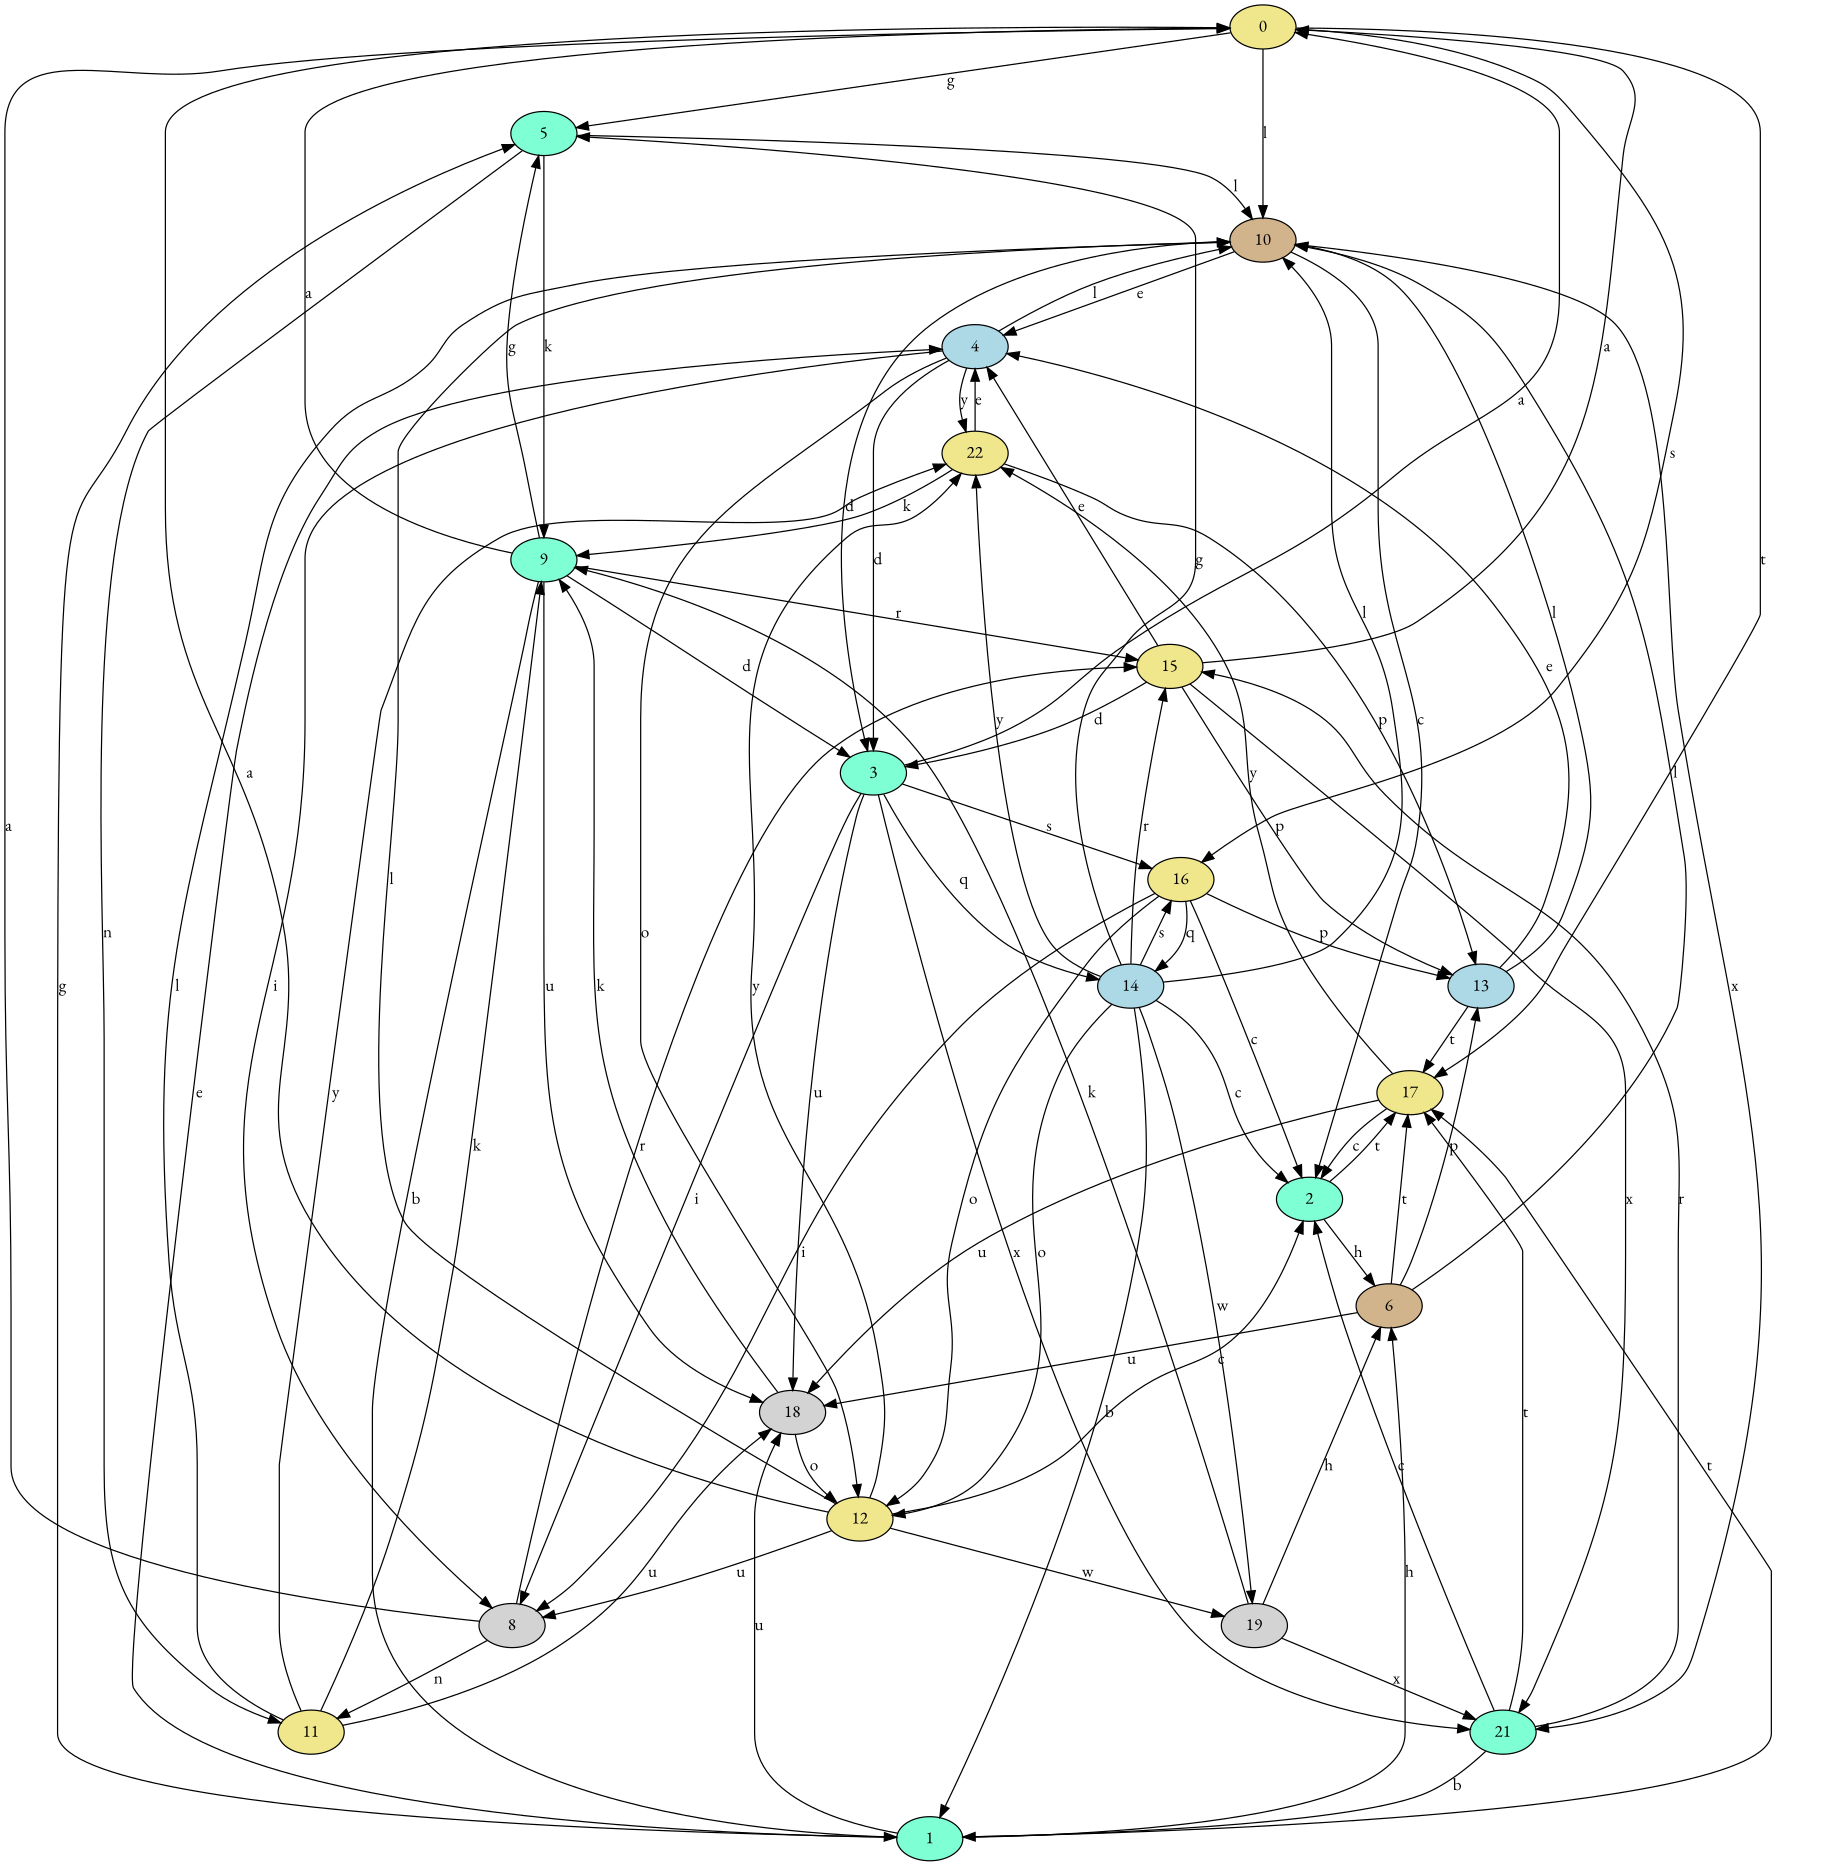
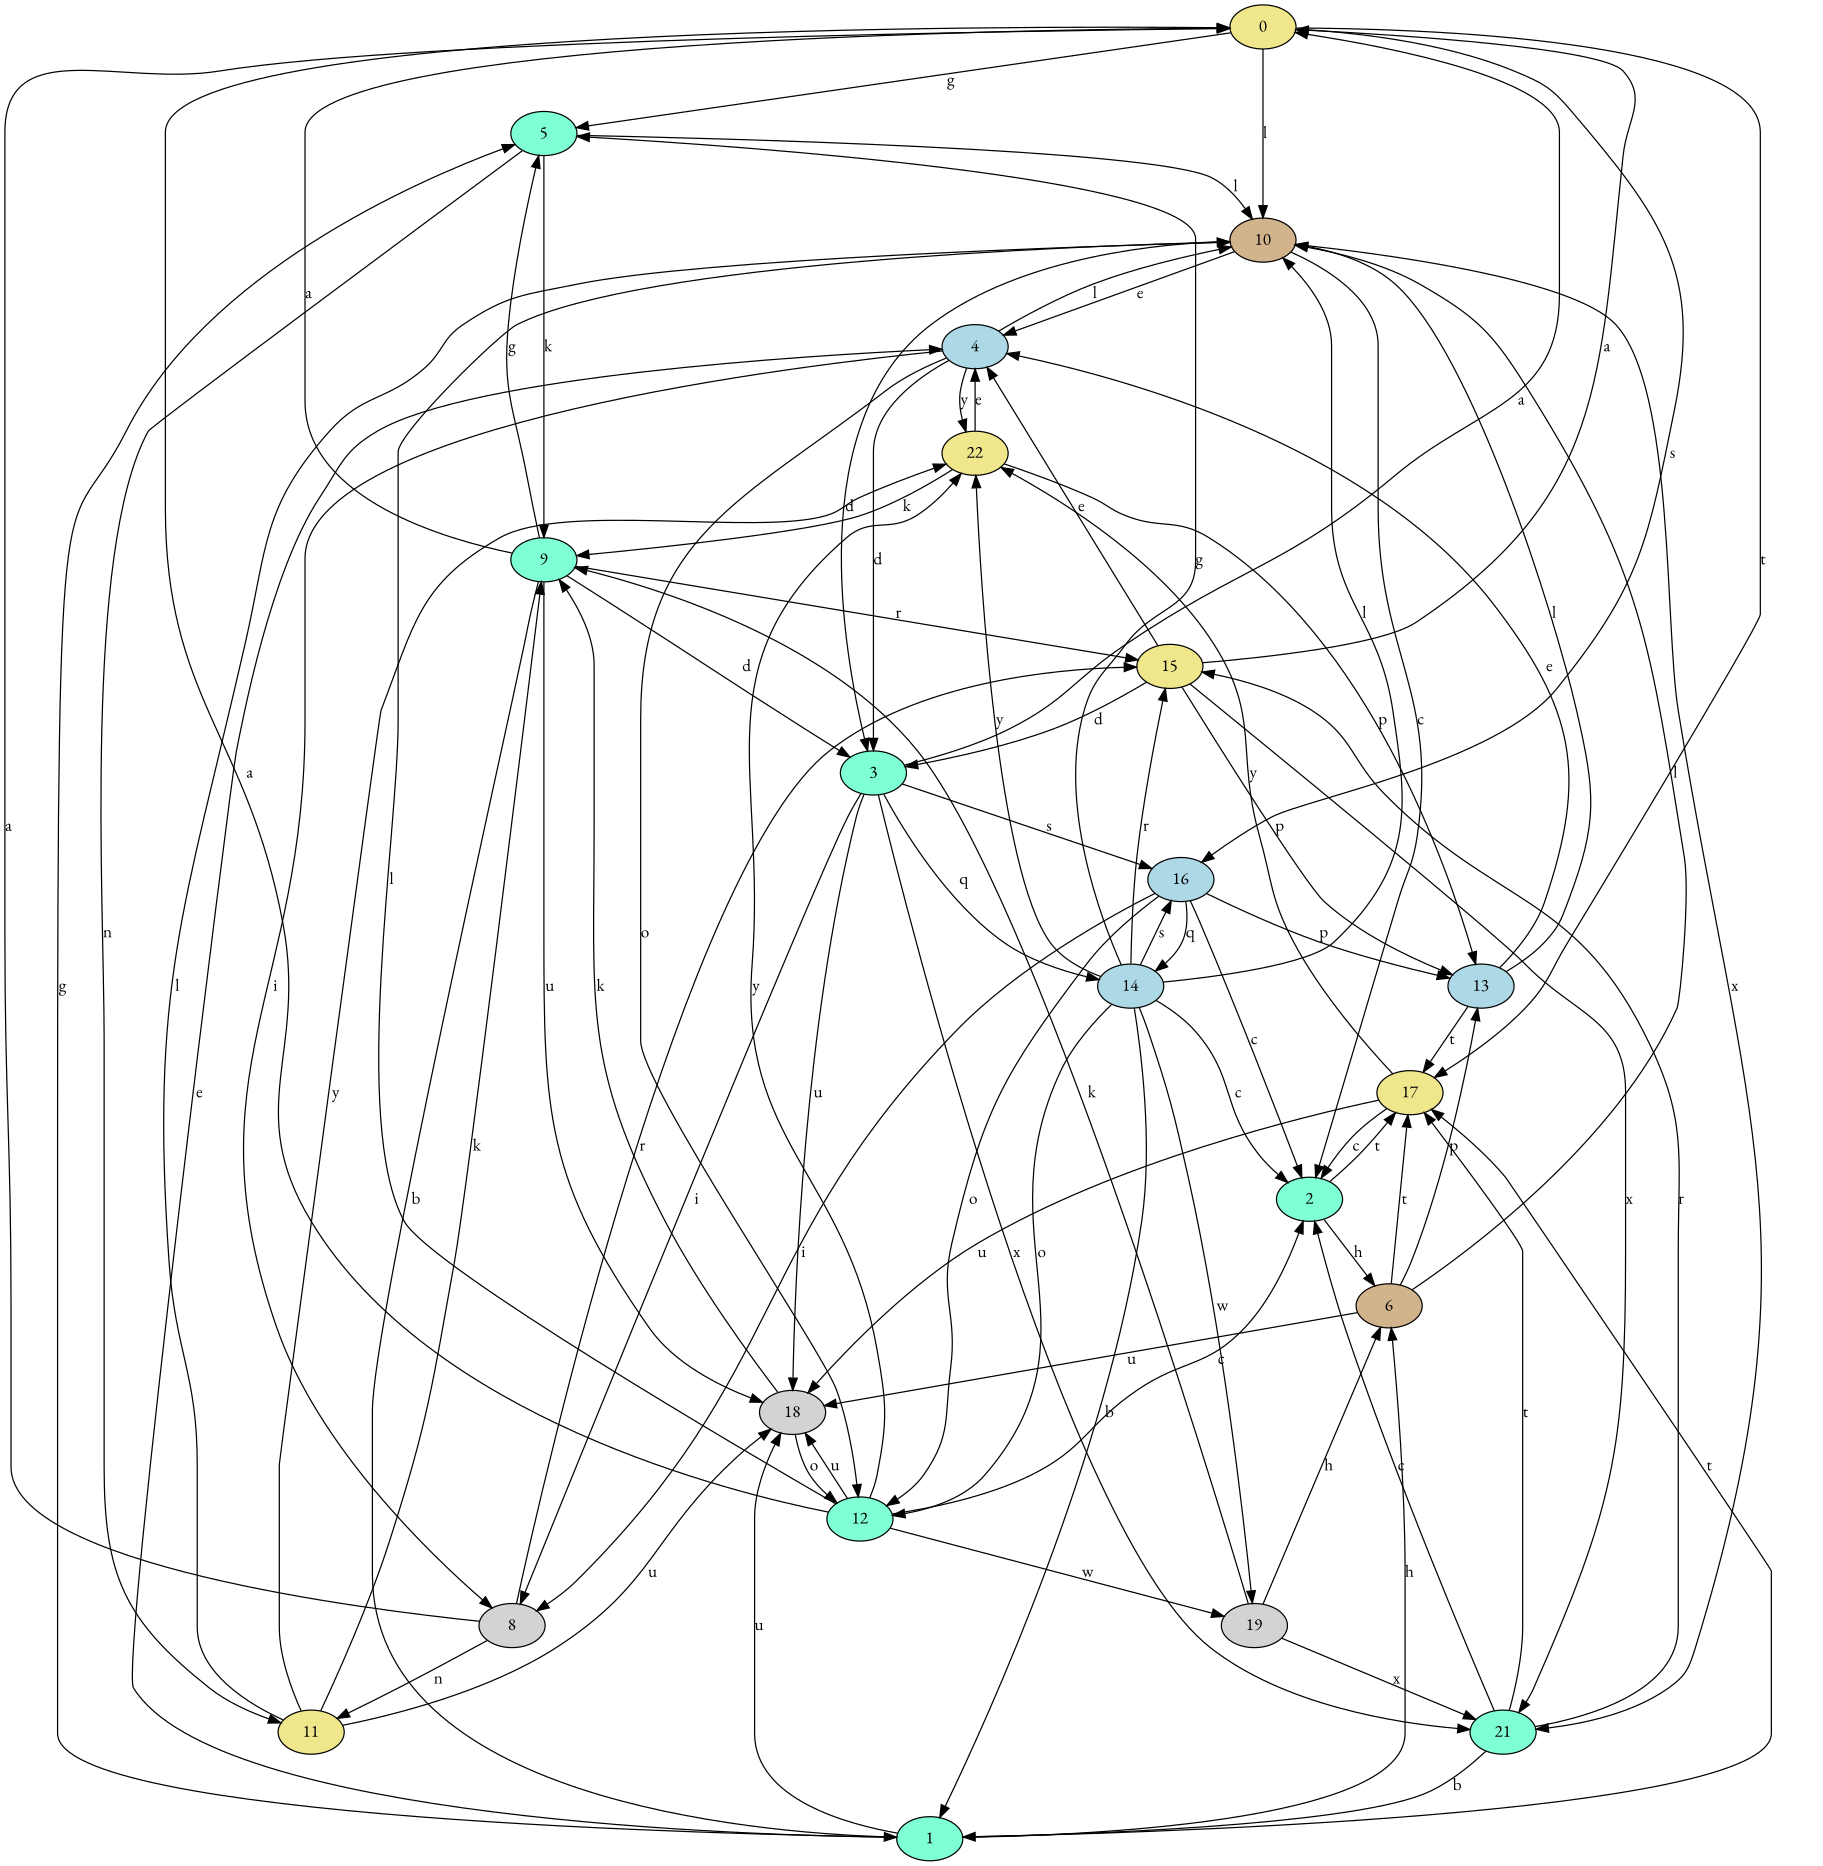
(1181, 880) -> (1181, 880)
(860, 1519) -> (860, 1519)
(695, 1577) -> (830, 1471)
